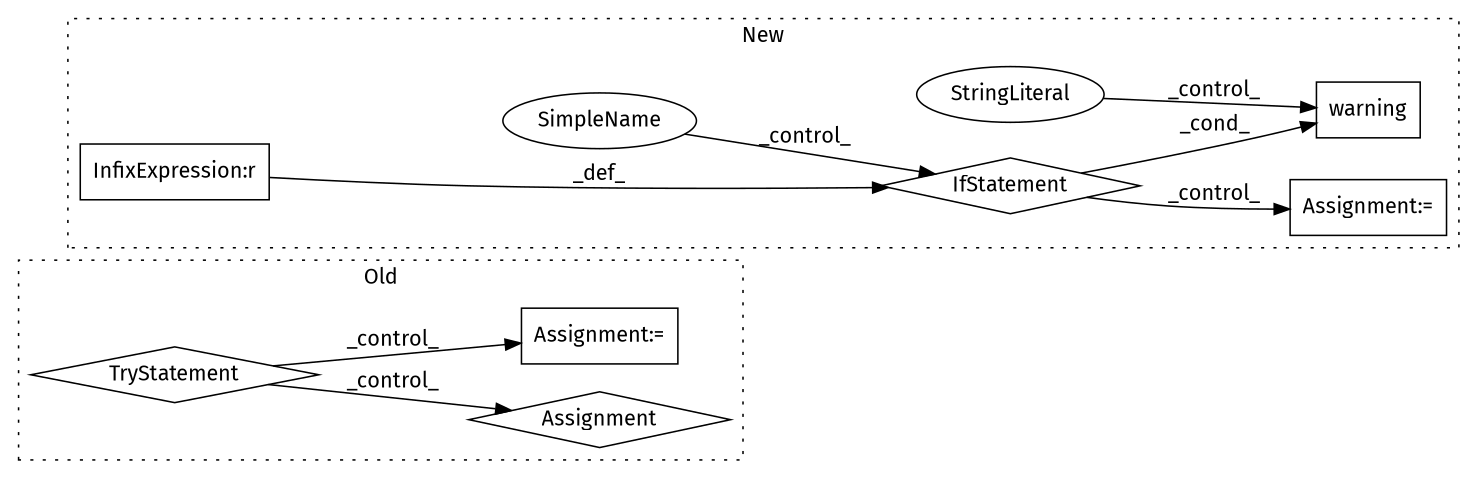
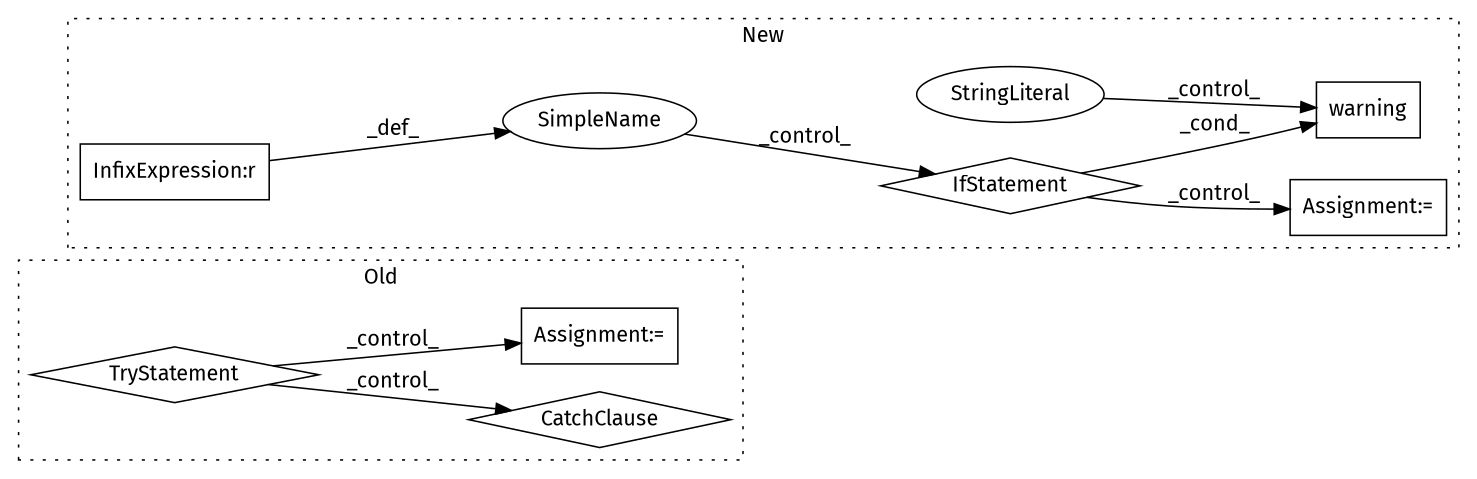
(571, 188) -> (382, 147)
(600, 420) -> (600, 420)
